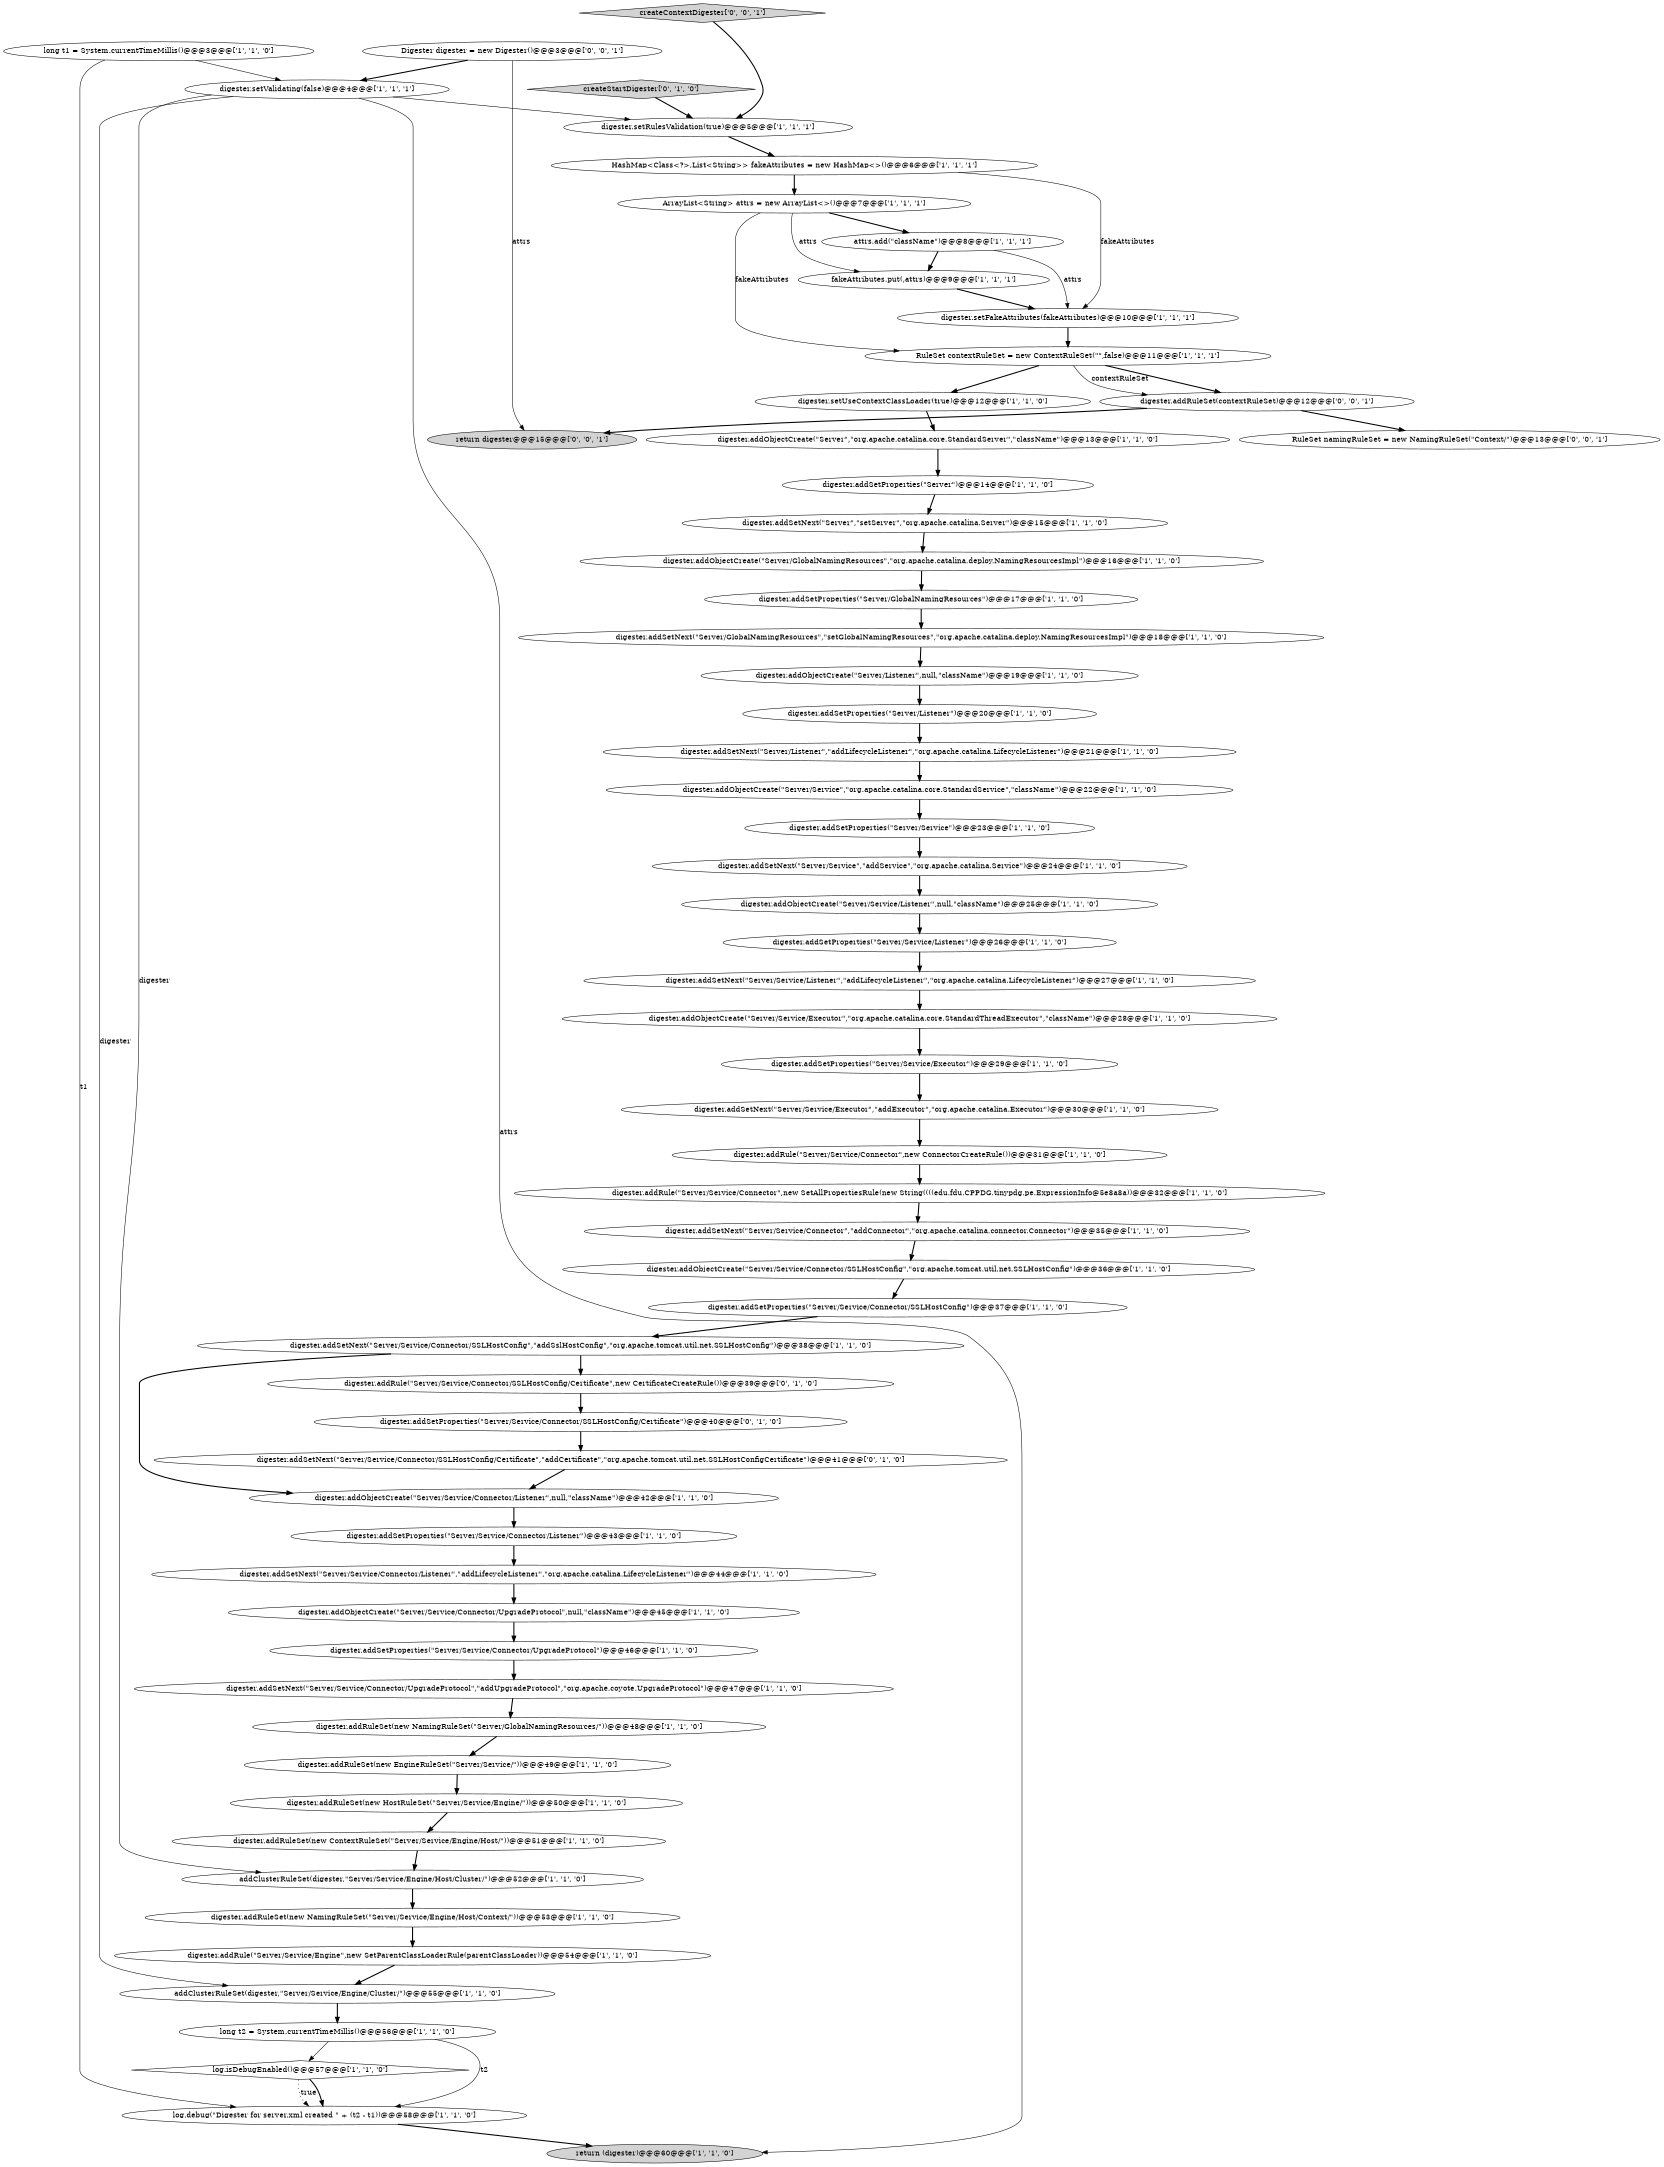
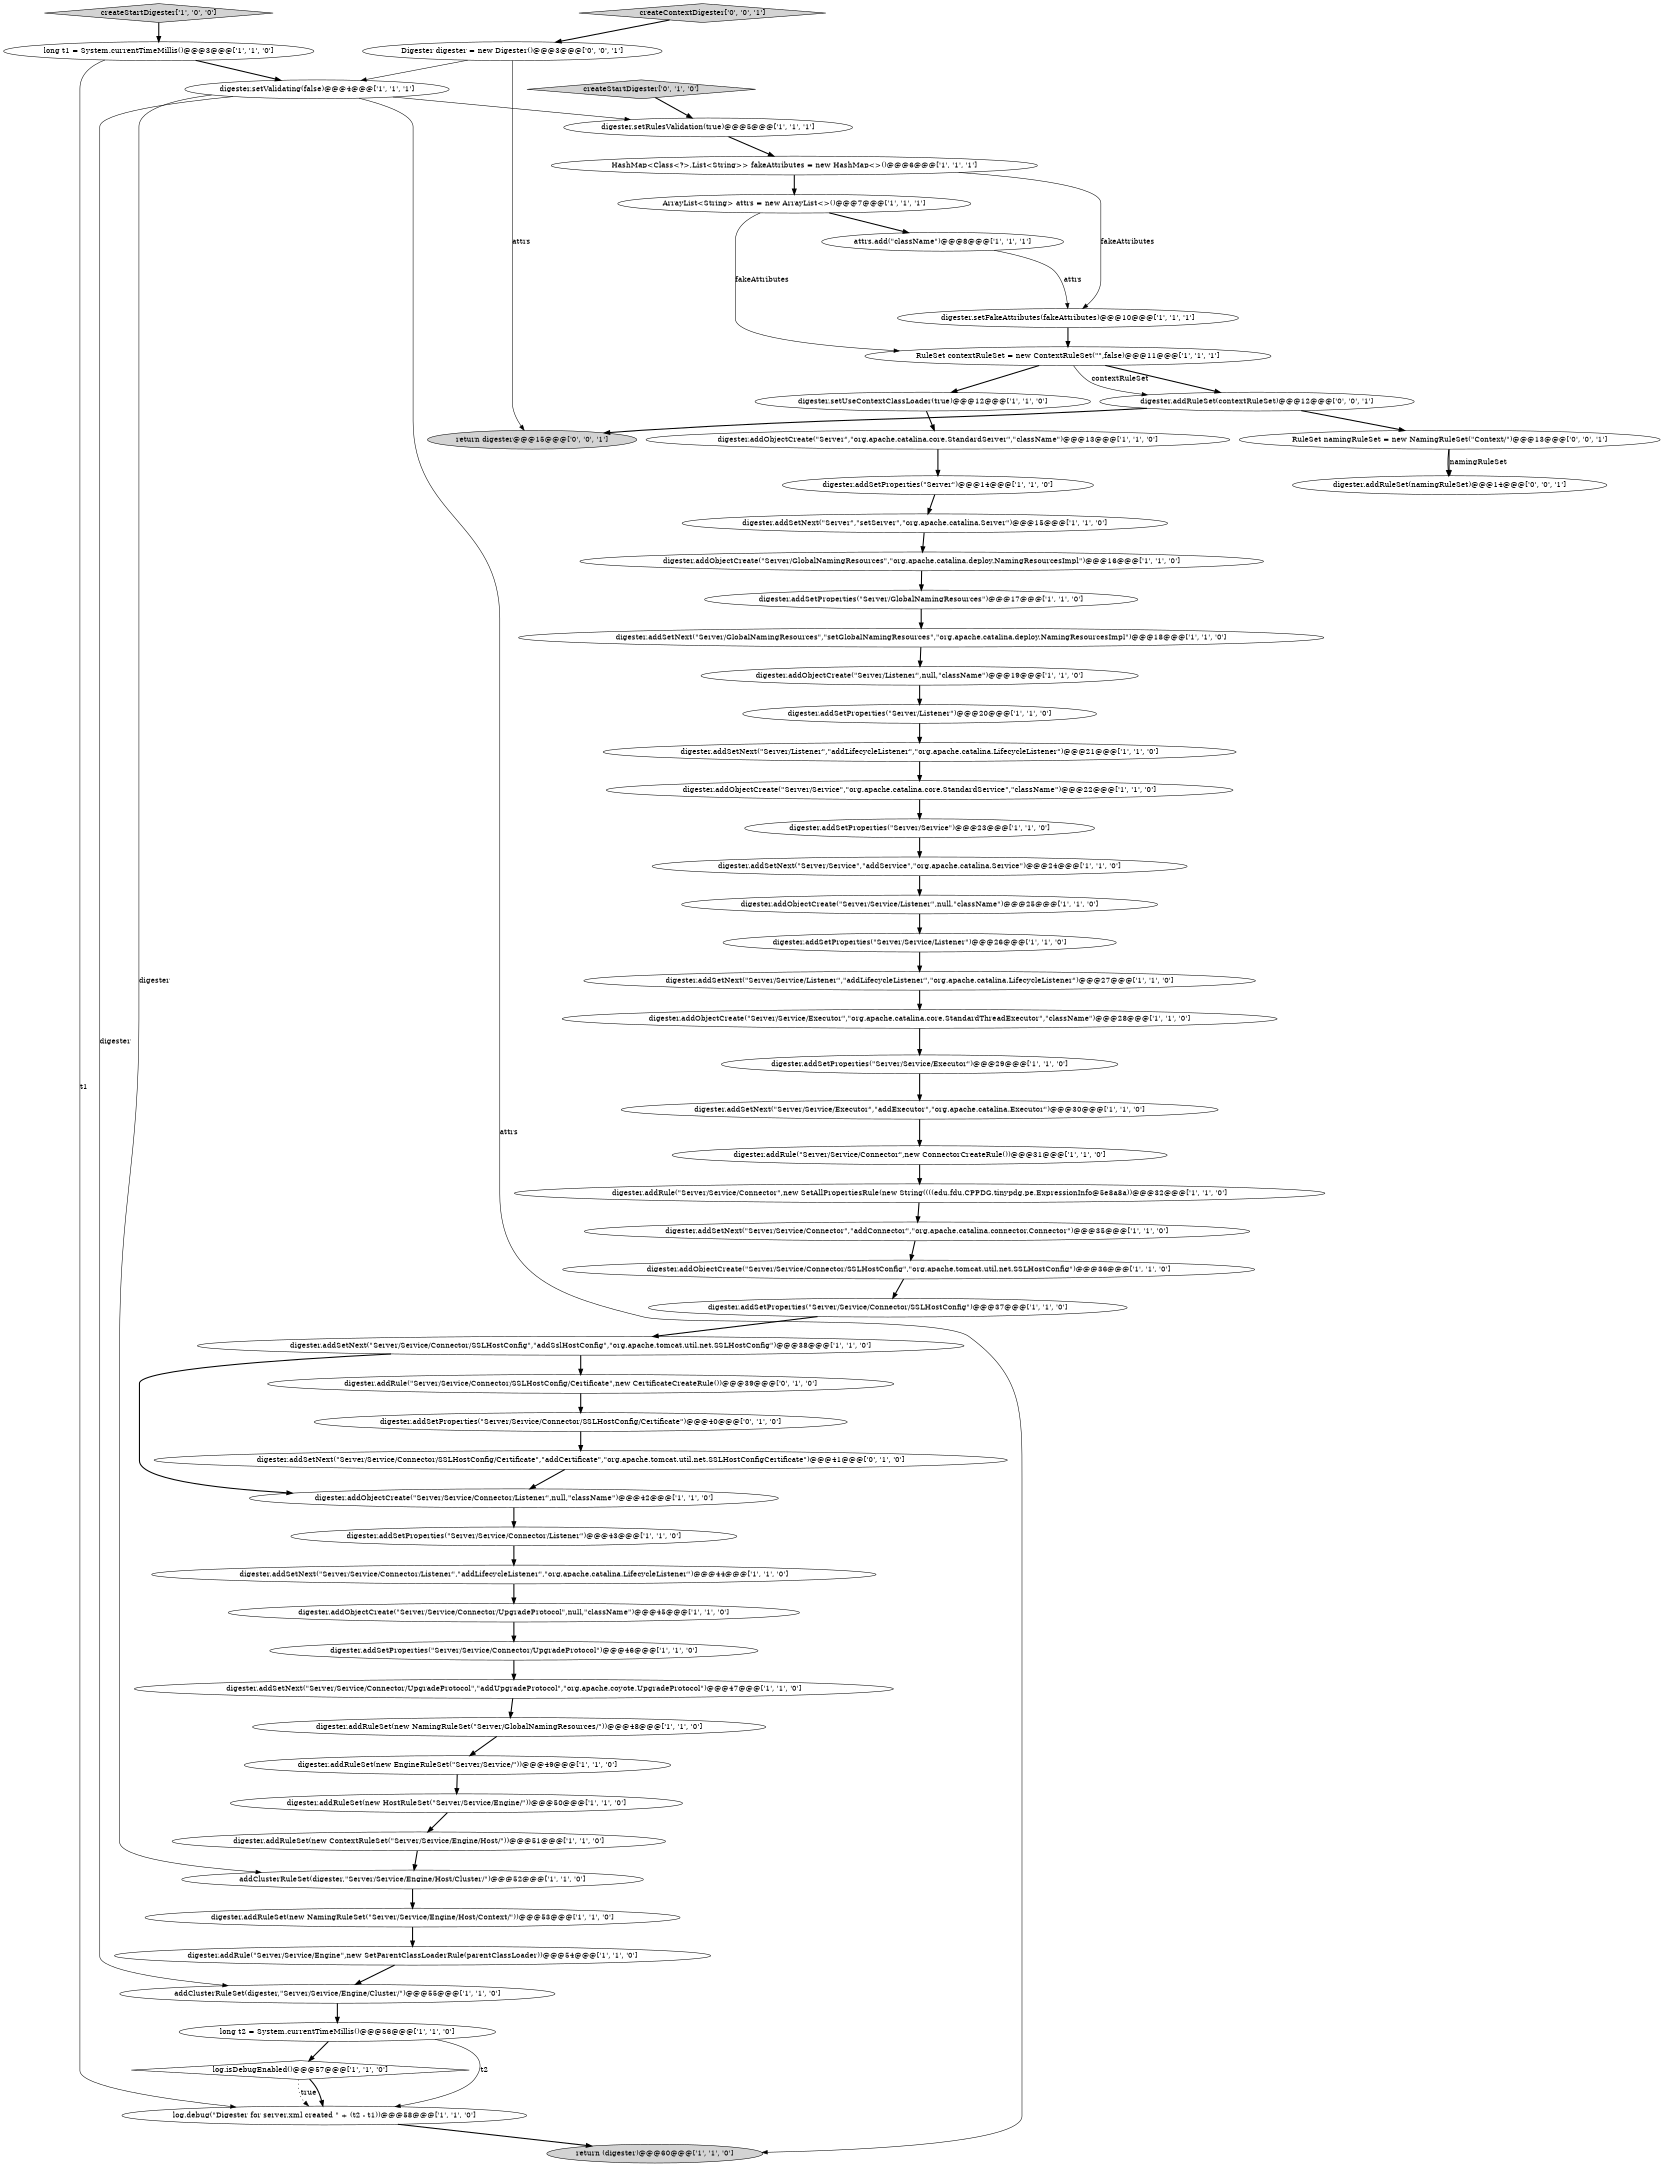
none -> (159, 13)
(754, 66) -> (615, 31)
(236, 70) -> (236, 70)
(417, 70) -> (417, 70)
(924, 280) -> none
none -> (1450, 485)
(321, 2049) -> (321, 2049)
